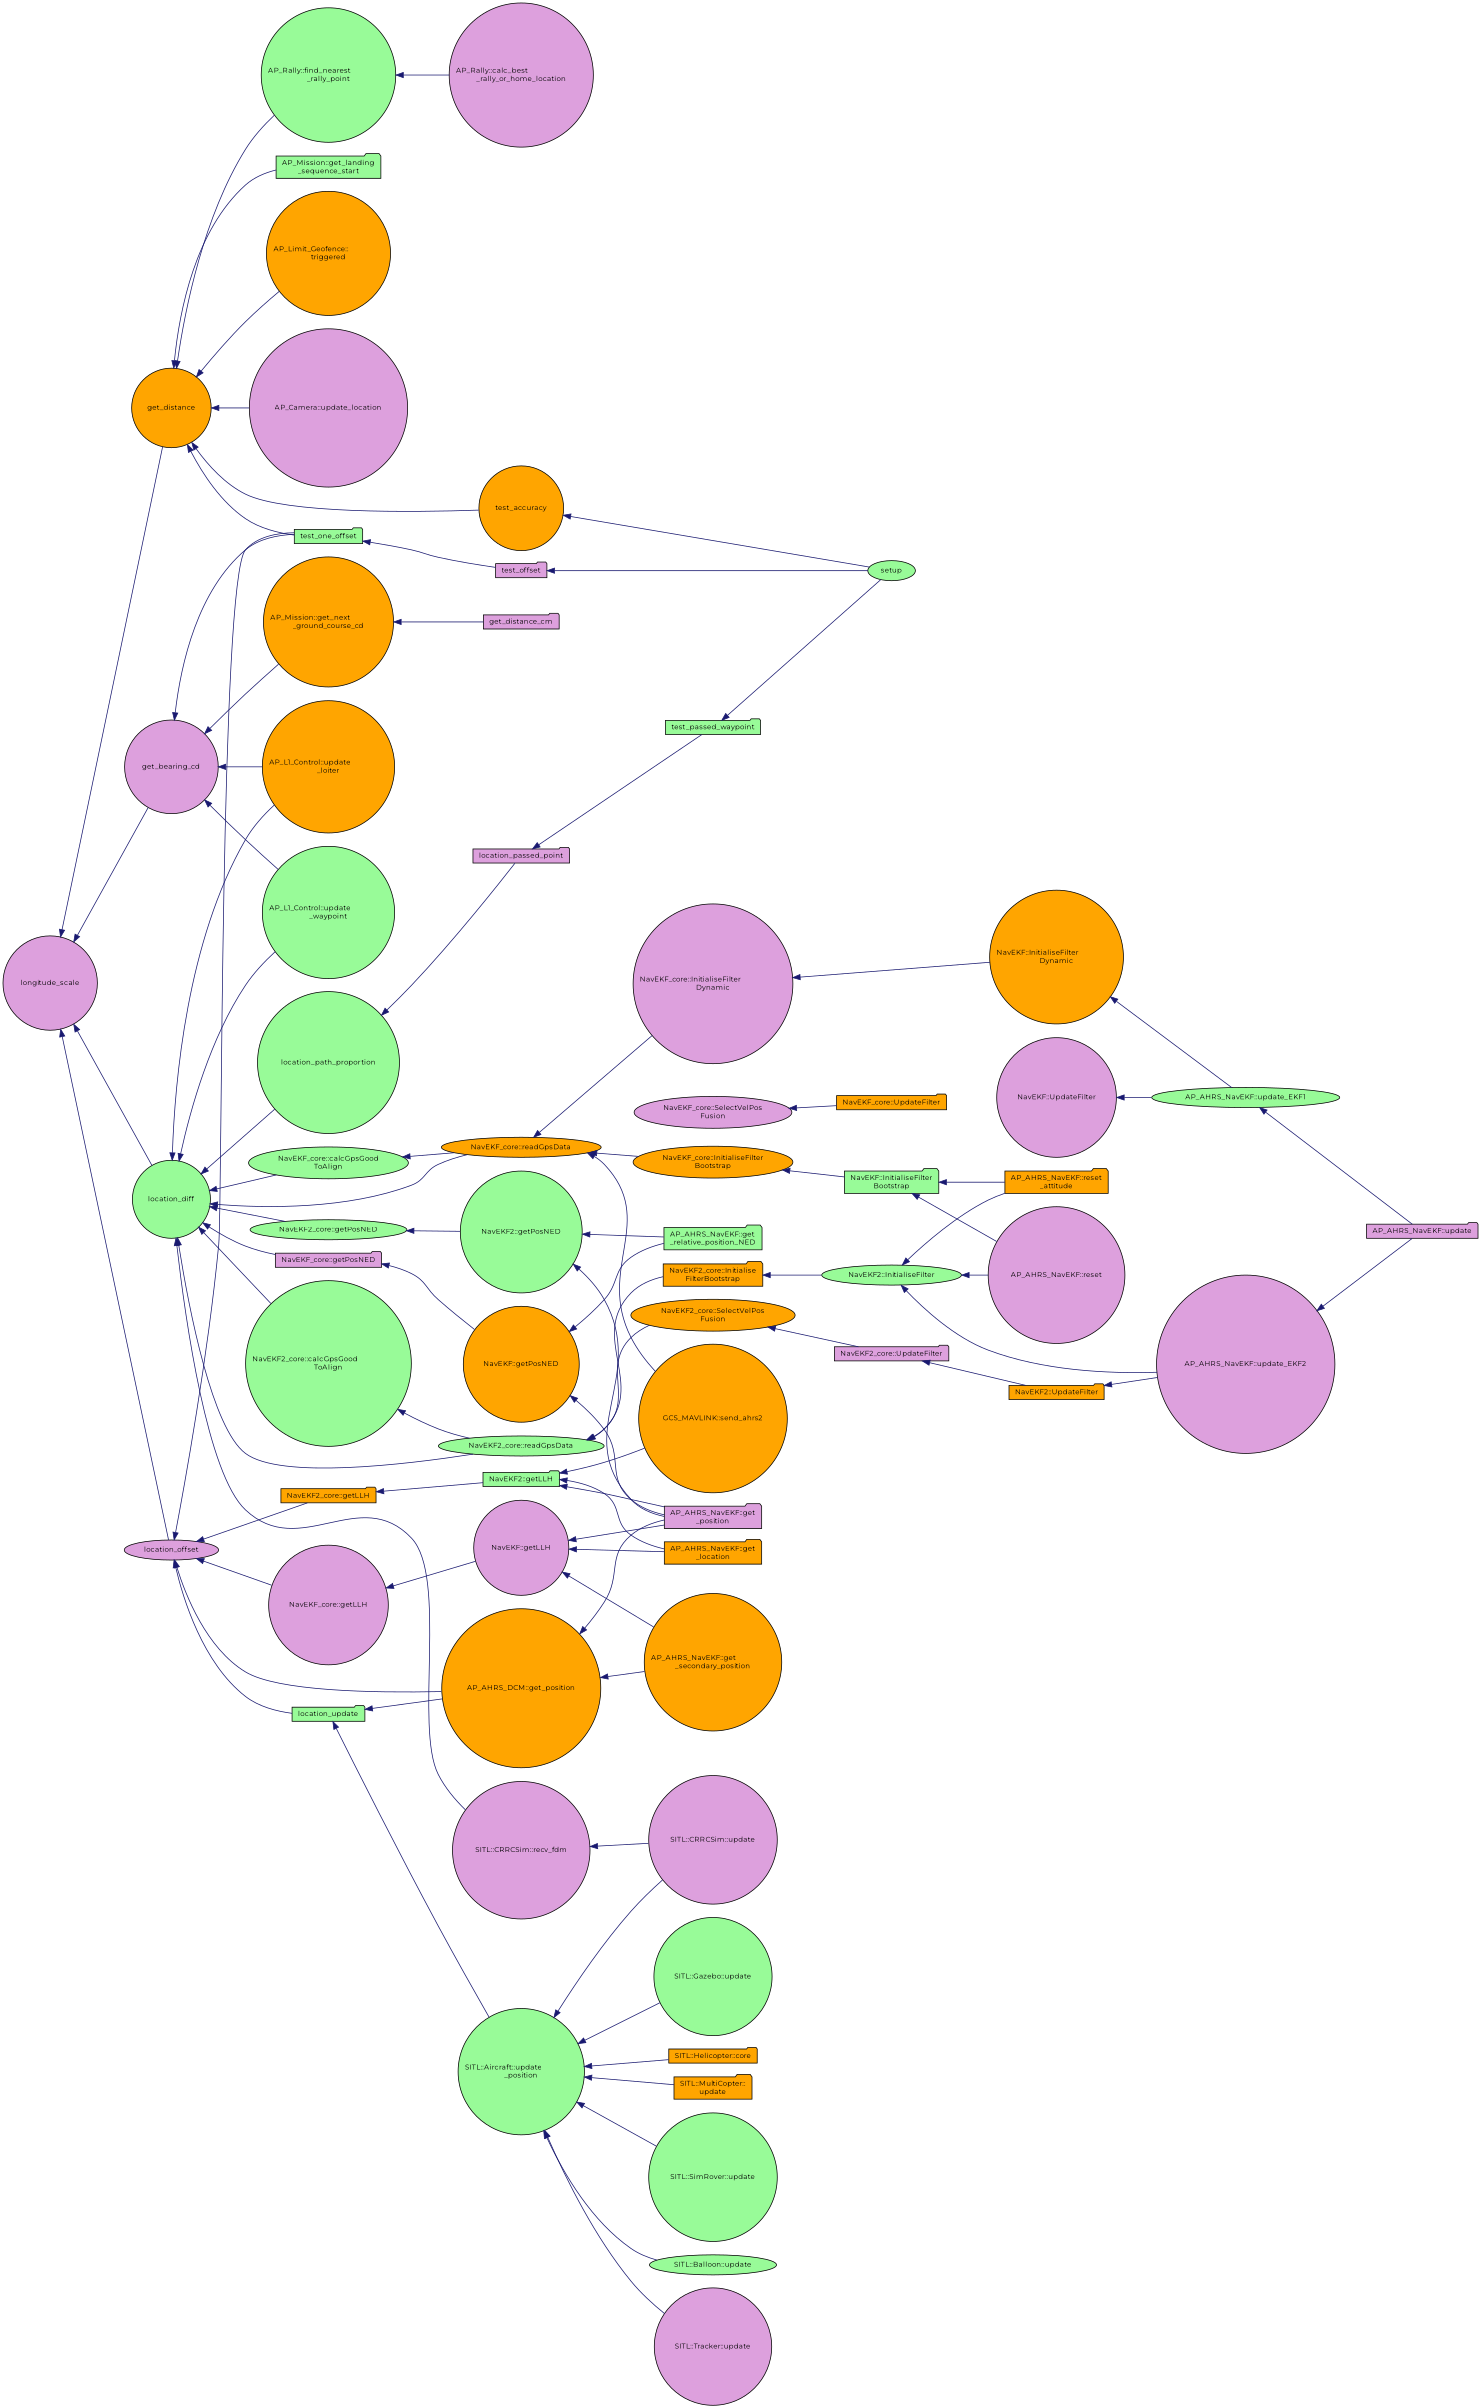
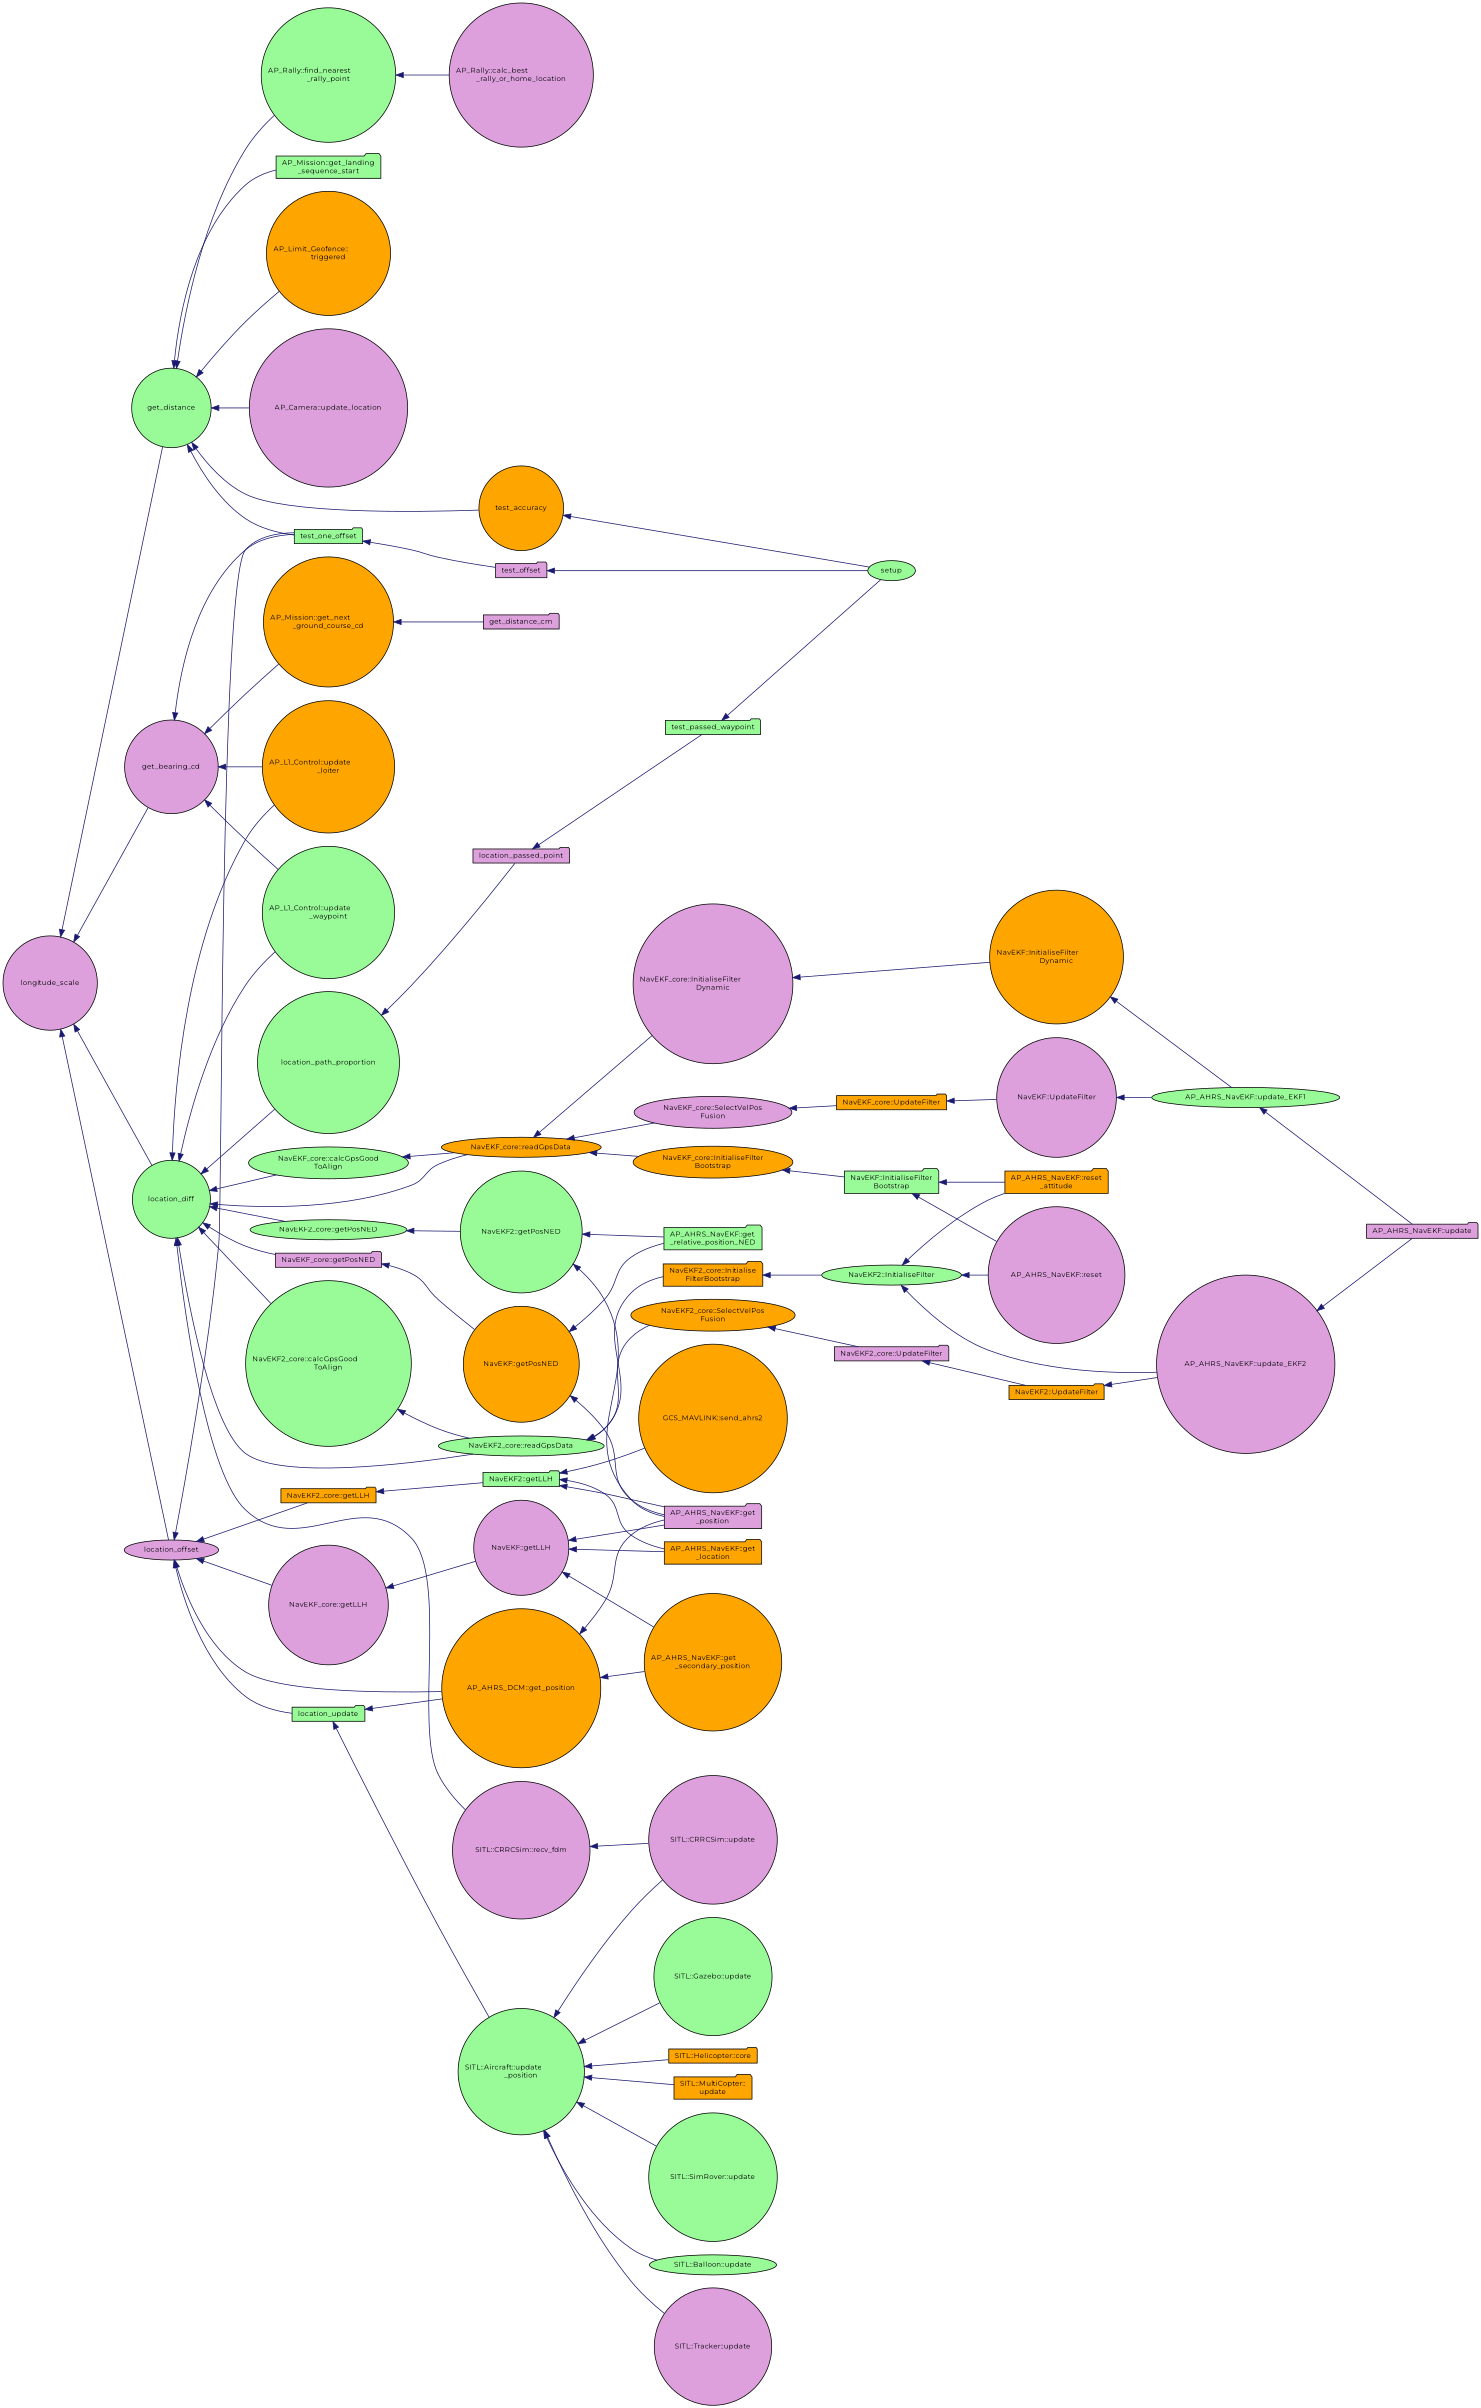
(171, 408) -> (171, 408)
none -> (975, 1100)
(623, 1257) -> (614, 1130)
